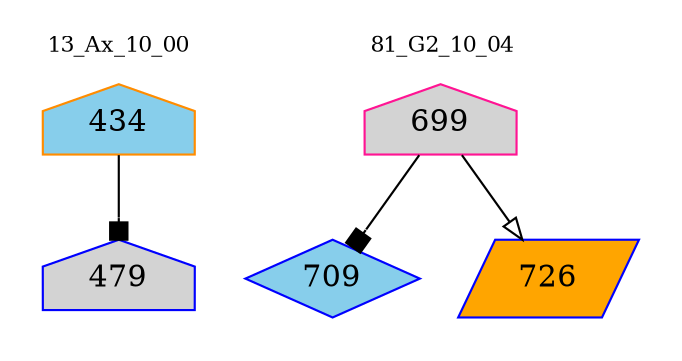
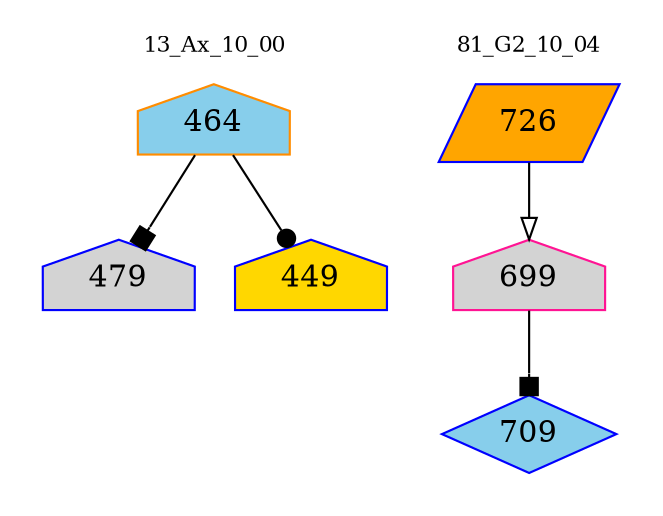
(119, 123) -> (214, 123)
(486, 188) -> (529, 190)
none -> (311, 279)
